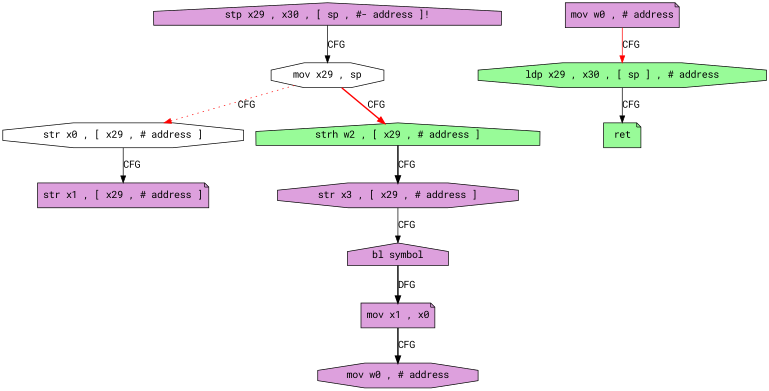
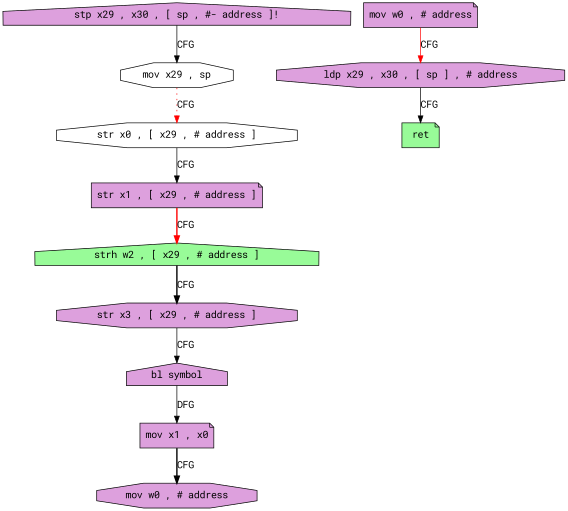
(622, 75) -> (421, 75)
(360, 103) -> (177, 222)
(398, 281) -> (177, 401)
